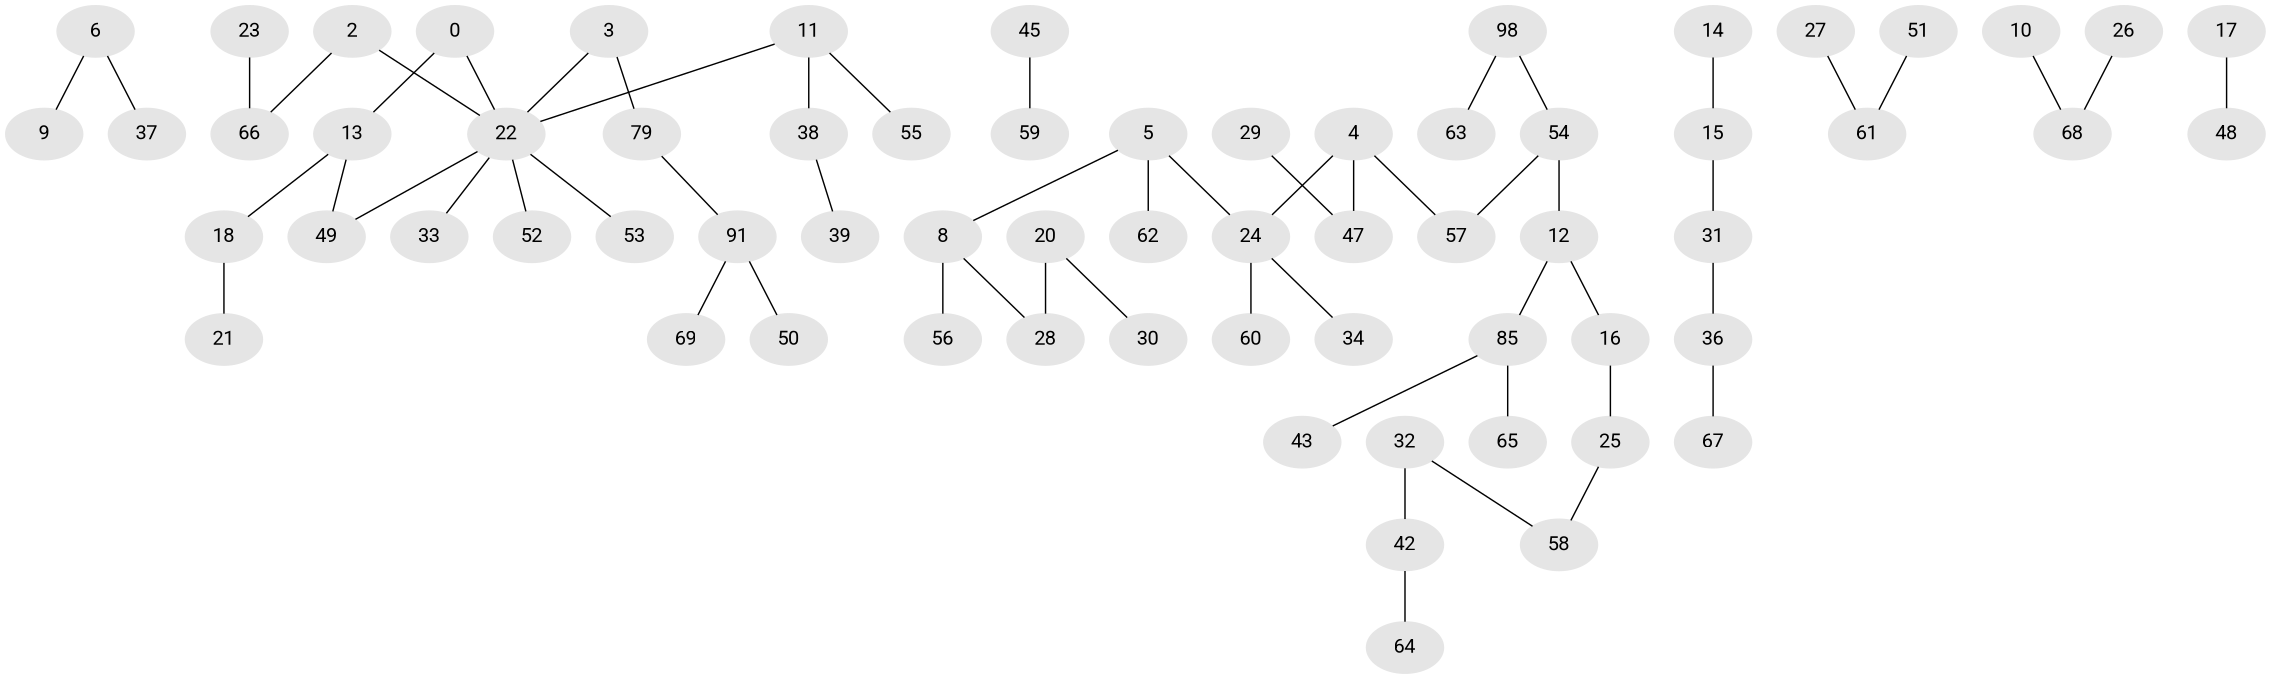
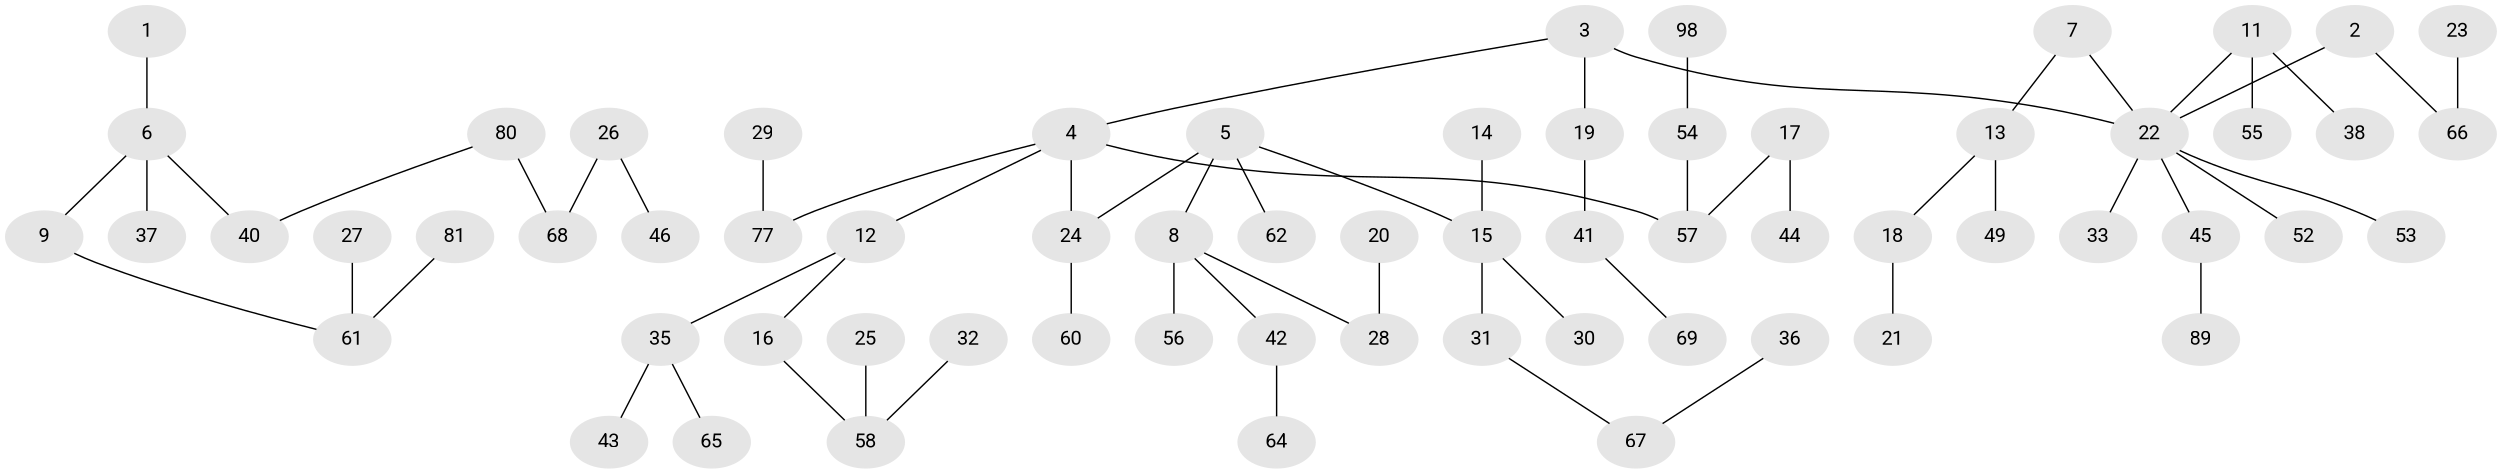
none -> (147, 31)
(455, 31) -> (2073, 31)
(1918, 31) -> (455, 237)
(2021, 31) -> (506, 134)
none -> (1327, 78)
(642, 134) -> (1585, 134)
(1030, 134) -> (2201, 339)
(1456, 134) -> none
(2227, 134) -> (1790, 237)
(416, 185) -> (2175, 185)
none -> (1366, 185)
none -> (1739, 185)
(1559, 186) -> (969, 185)
none -> (250, 237)
none -> (660, 237)
(737, 237) -> (1585, 237)
(840, 237) -> none
(1354, 237) -> (763, 237)
(1097, 288) -> (1533, 288)
(1713, 288) -> (1559, 391)
none -> (194, 296)
(789, 339) -> none
(1354, 339) -> none
(1508, 339) -> (660, 339)
(1610, 391) -> (814, 391)
(1405, 494) -> (1225, 288)
